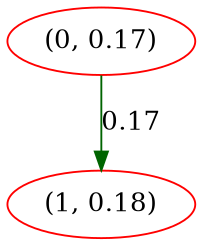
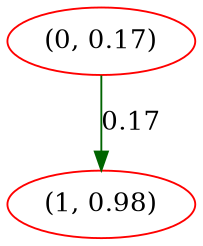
(101, 204) -> (101, 204)
